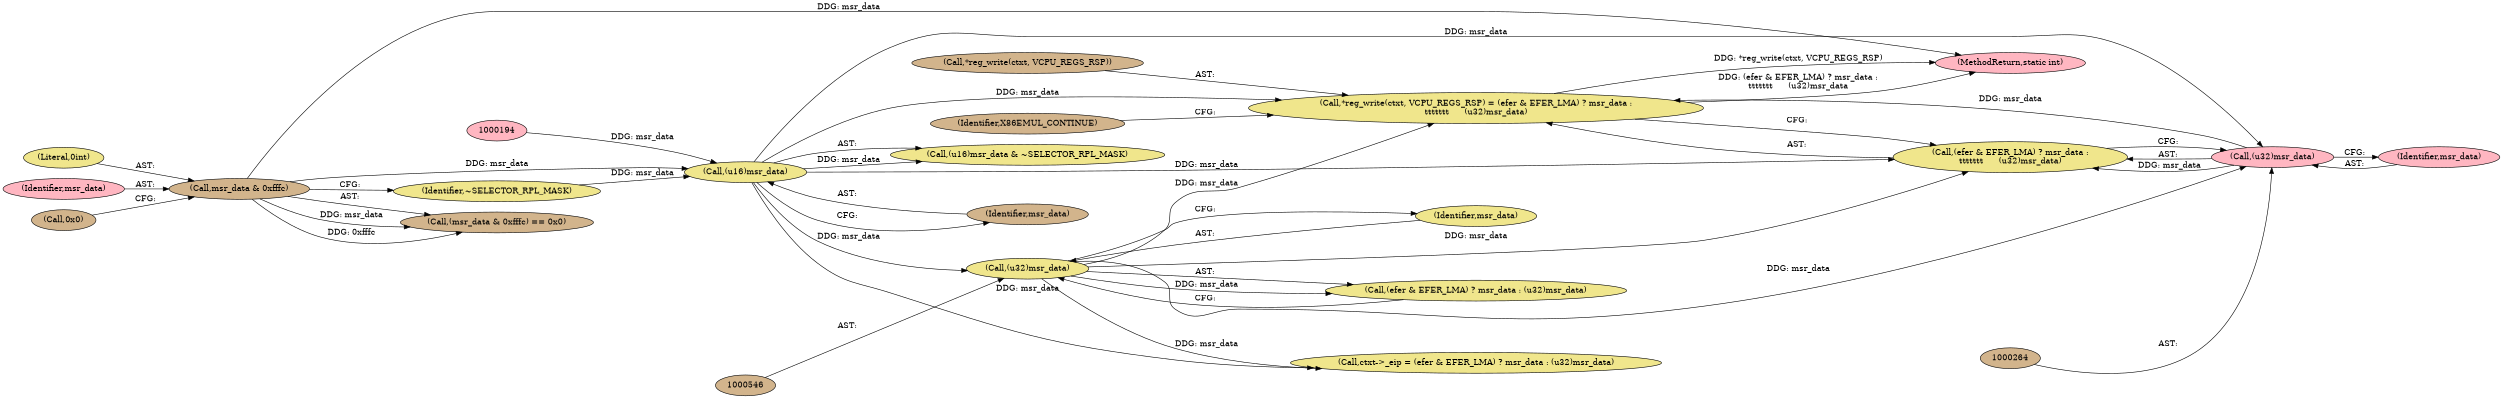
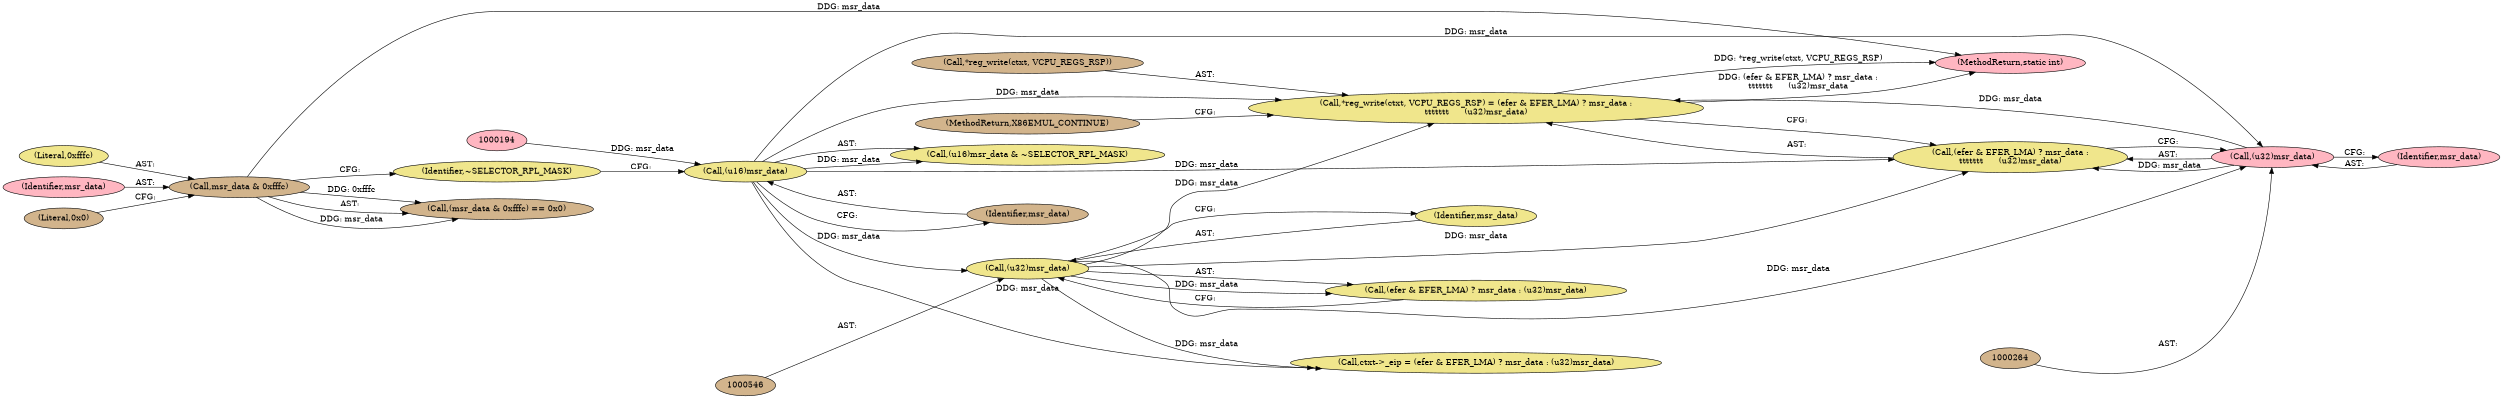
(1028, 124) -> (1028, 124)
(64, 158) -> (64, 156)
(486, 171) -> none
(642, 173) -> (642, 167)
(64, 220) -> (64, 218)
